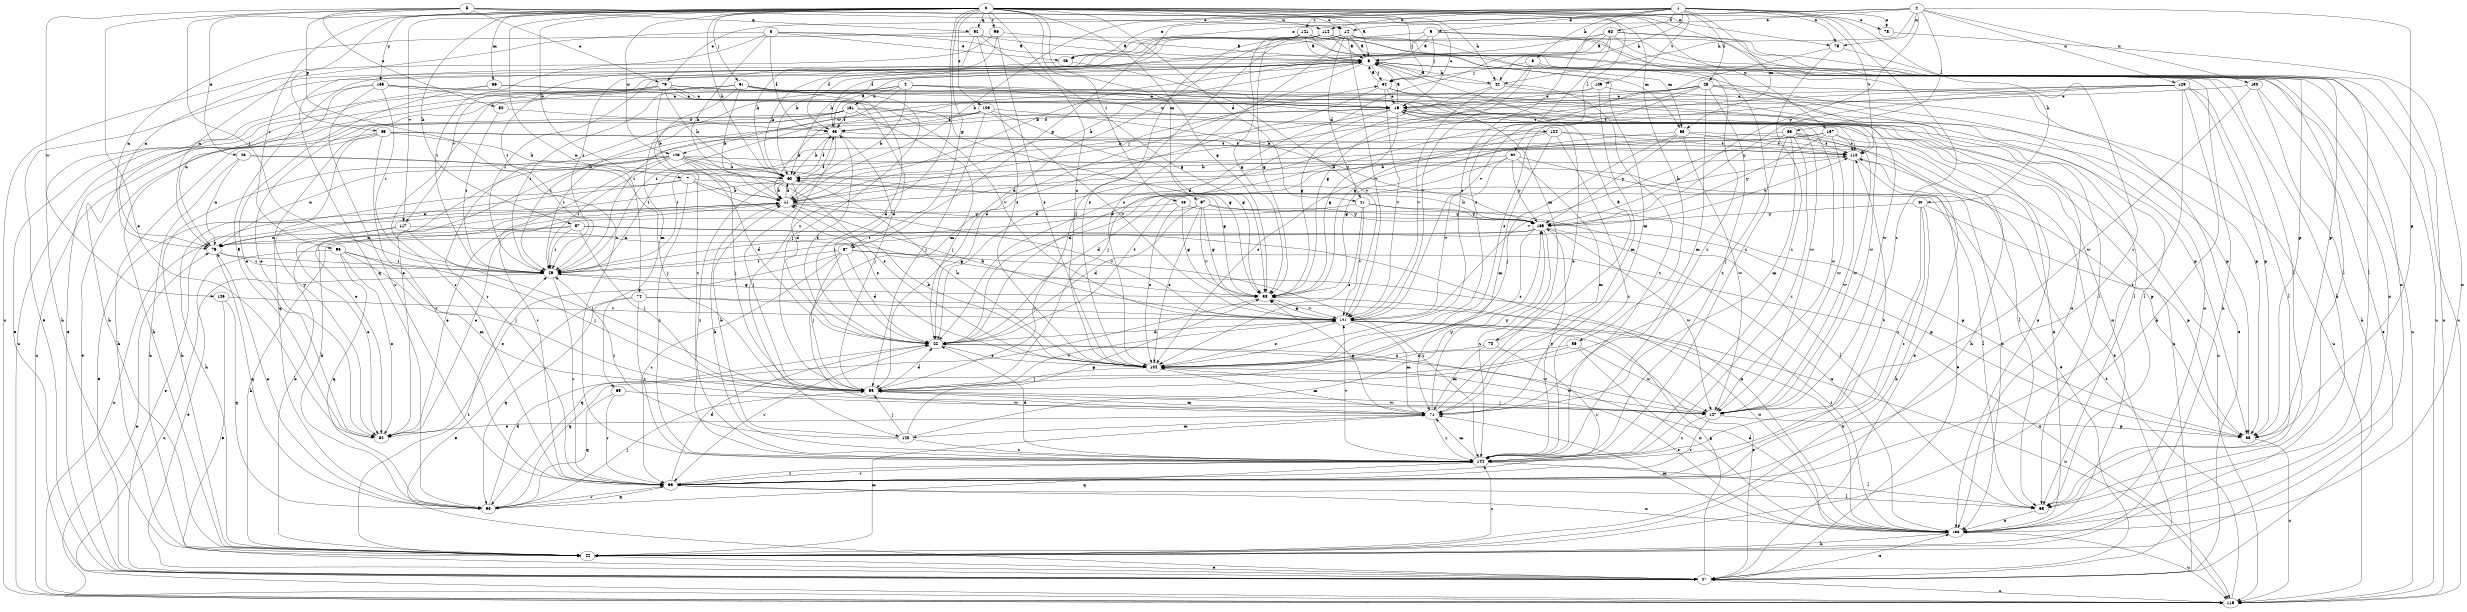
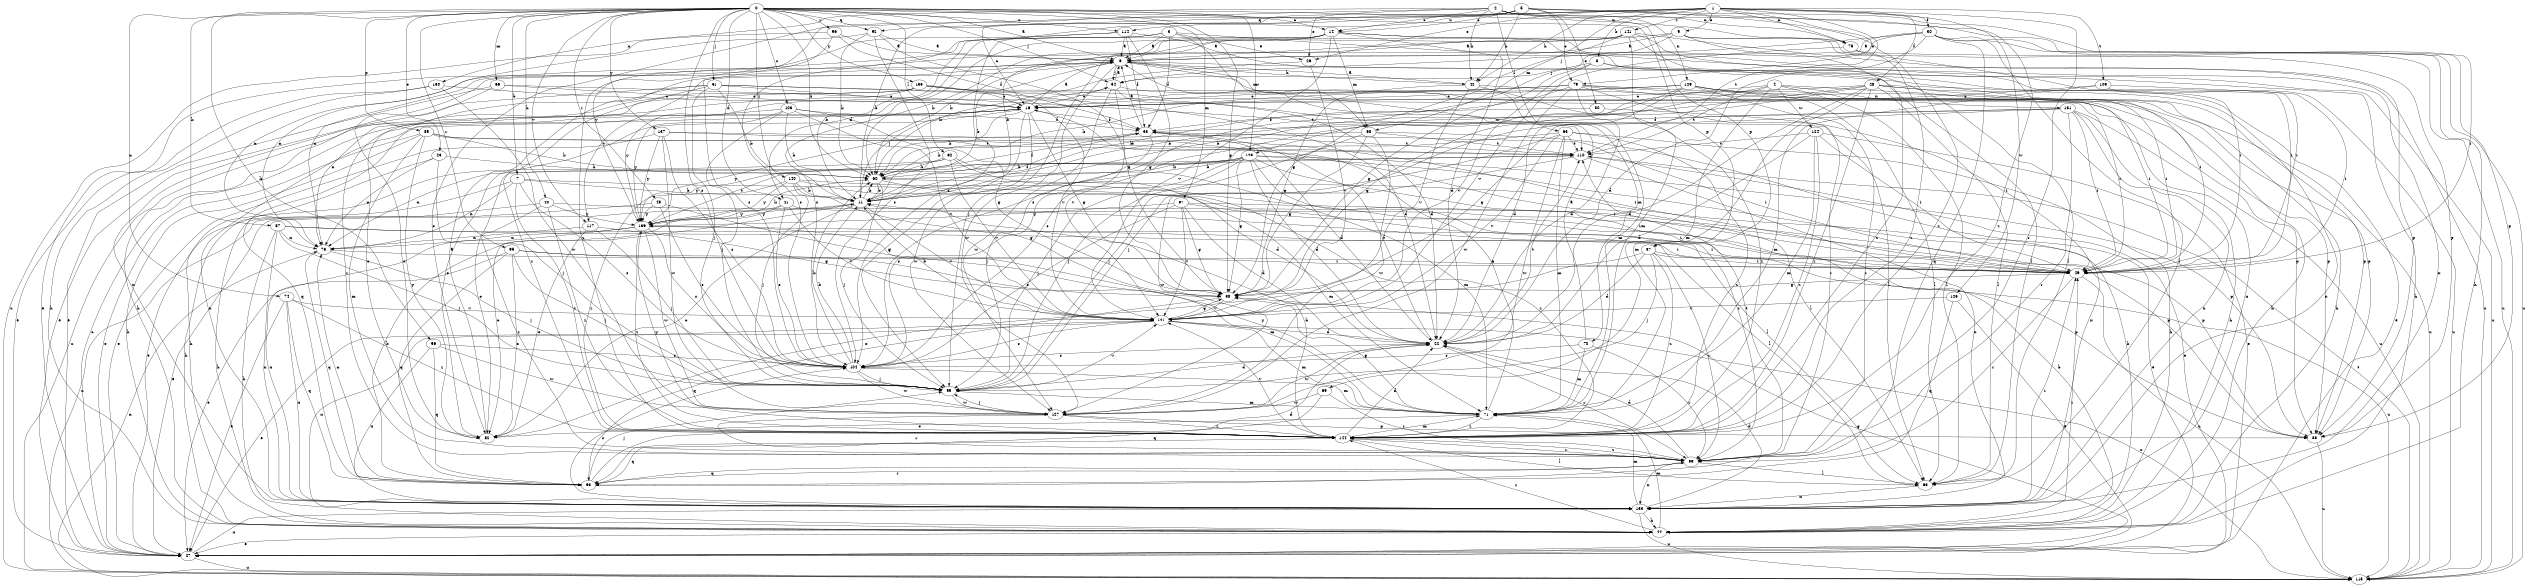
(1887, 32) -> none
(436, 309) -> (354, 297)
(1170, 425) -> (1277, 243)
